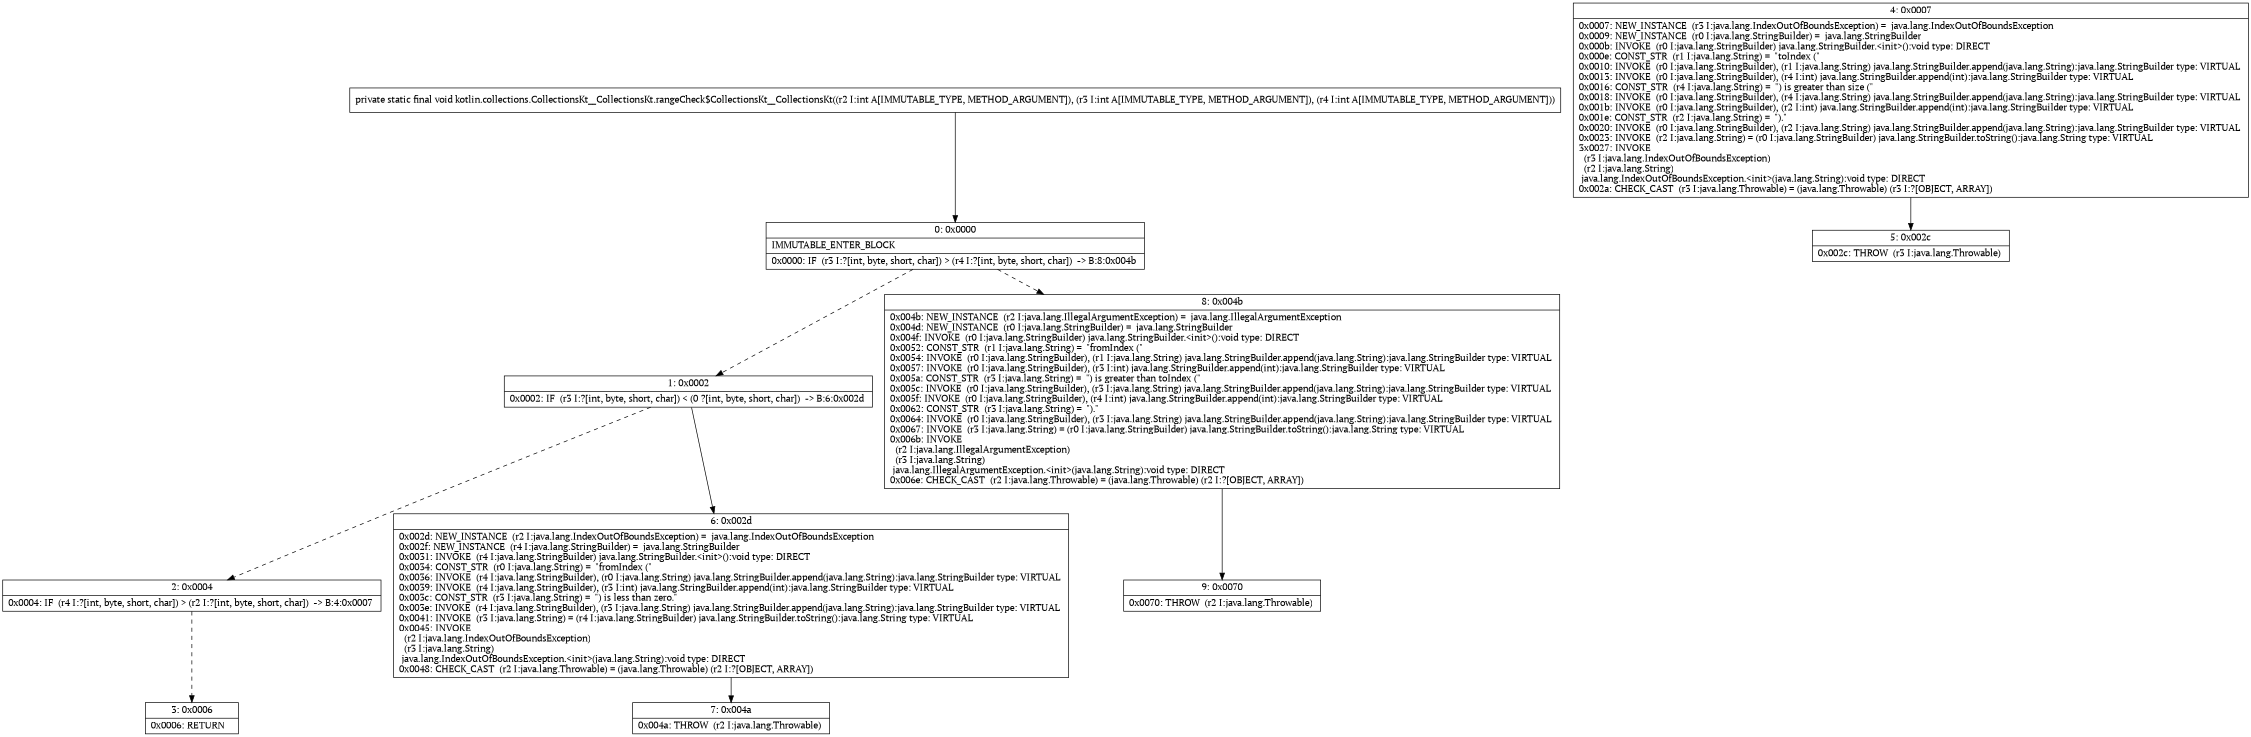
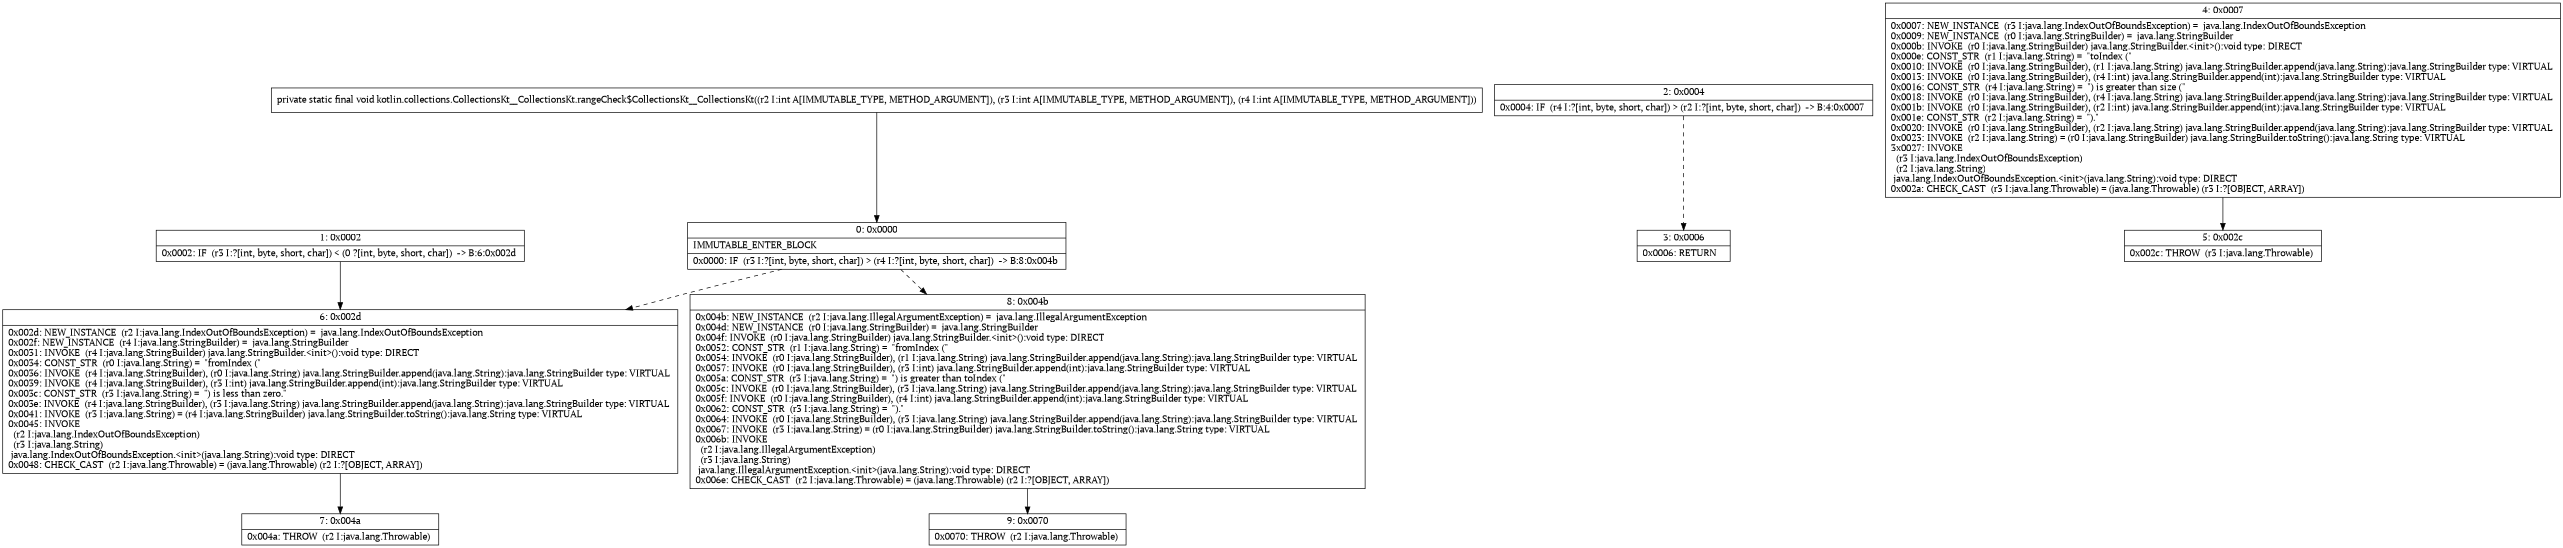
(818, 321) -> (707, 288)
(442, 491) -> none
